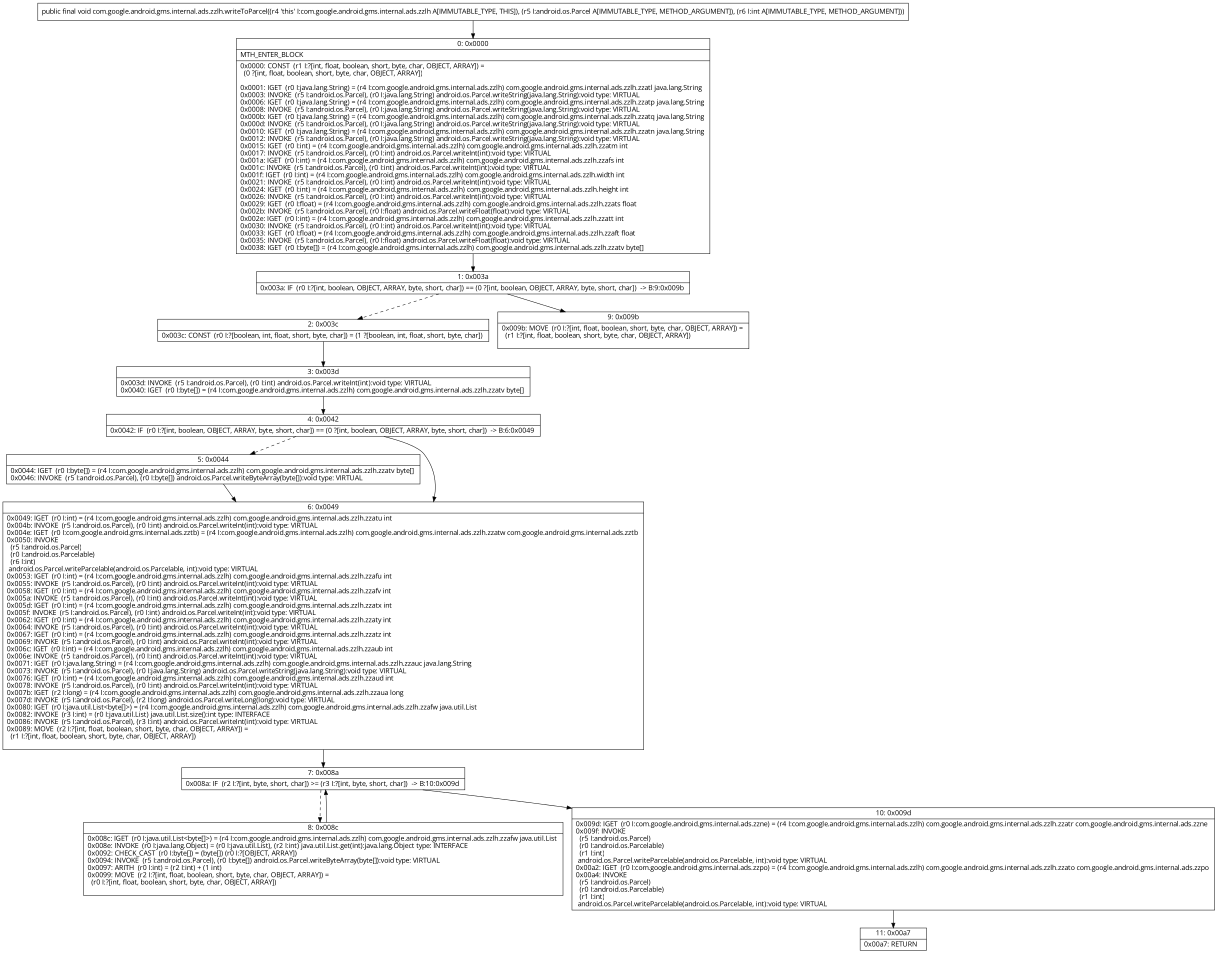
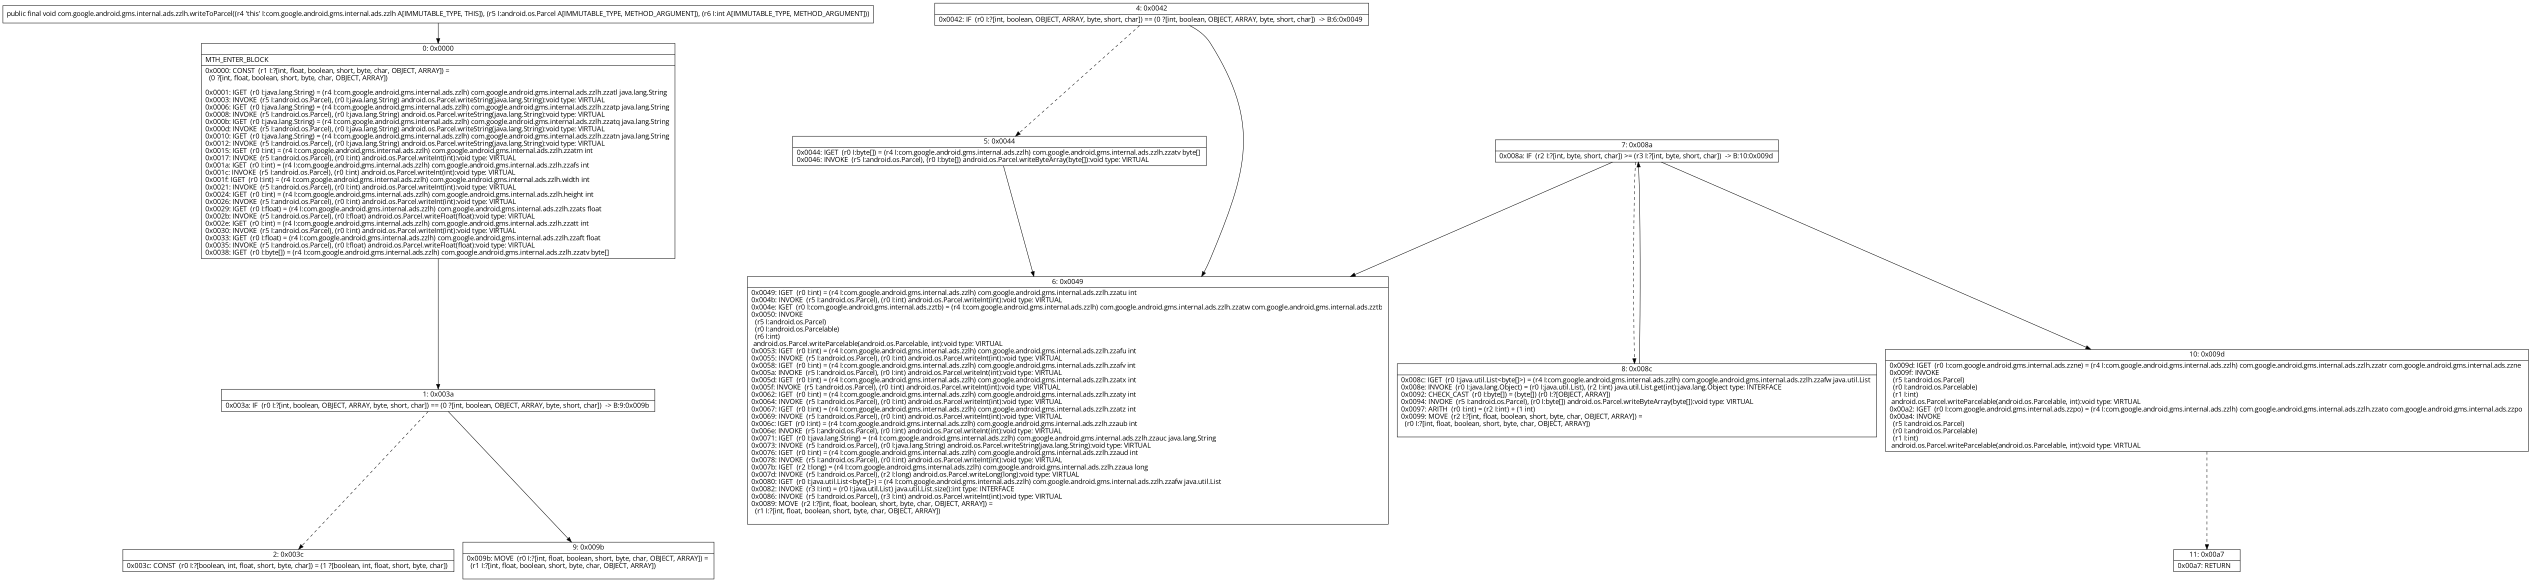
(323, 381) -> none
(323, 756) -> (1484, 218)
(893, 917) -> (2207, 498)
